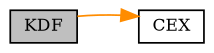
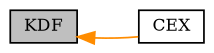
(99, 15) -> (116, 38)
